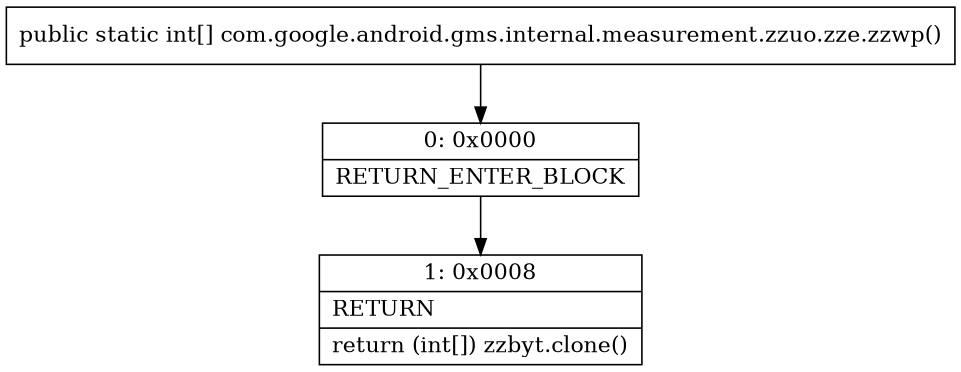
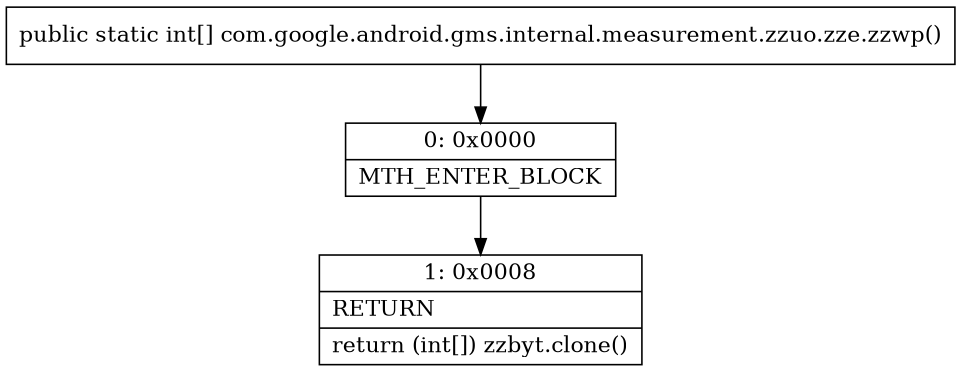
(481, 177) -> (481, 177)
